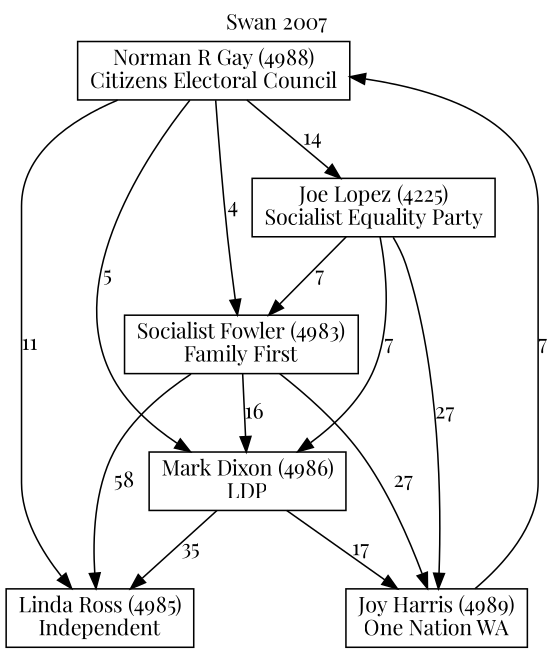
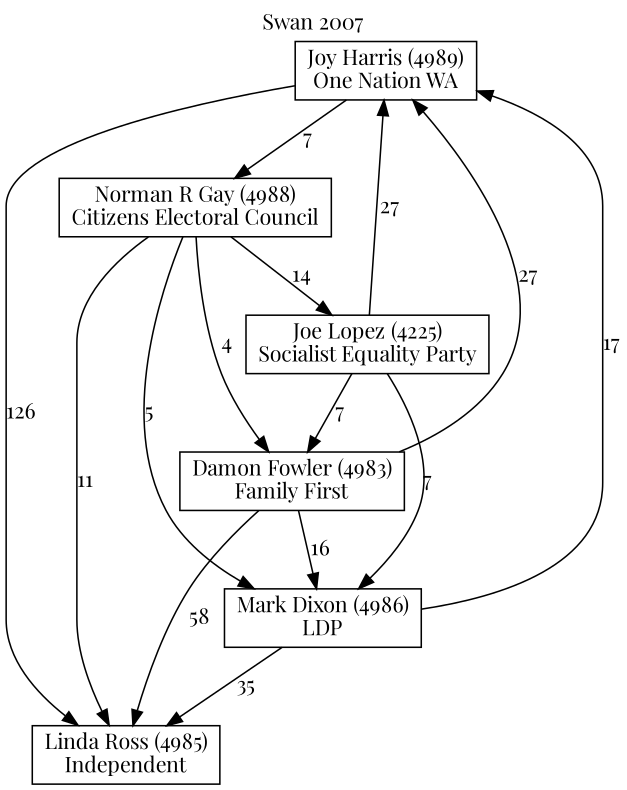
none -> (6, 309)
(241, 344) -> (292, 481)
